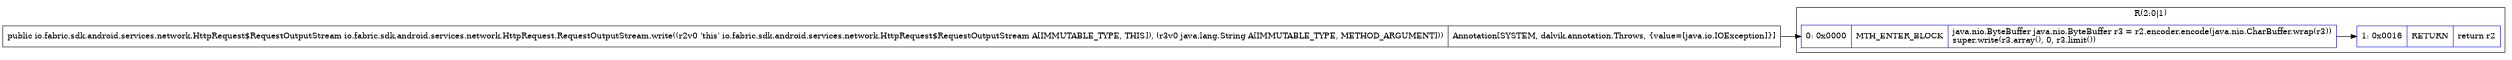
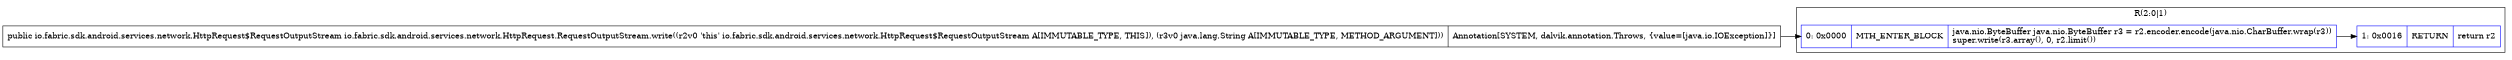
(2024, 40) -> (2024, 40)
